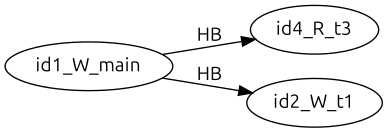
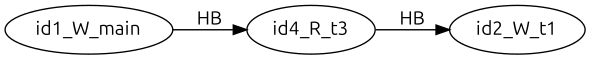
(201, 84) -> (406, 30)
